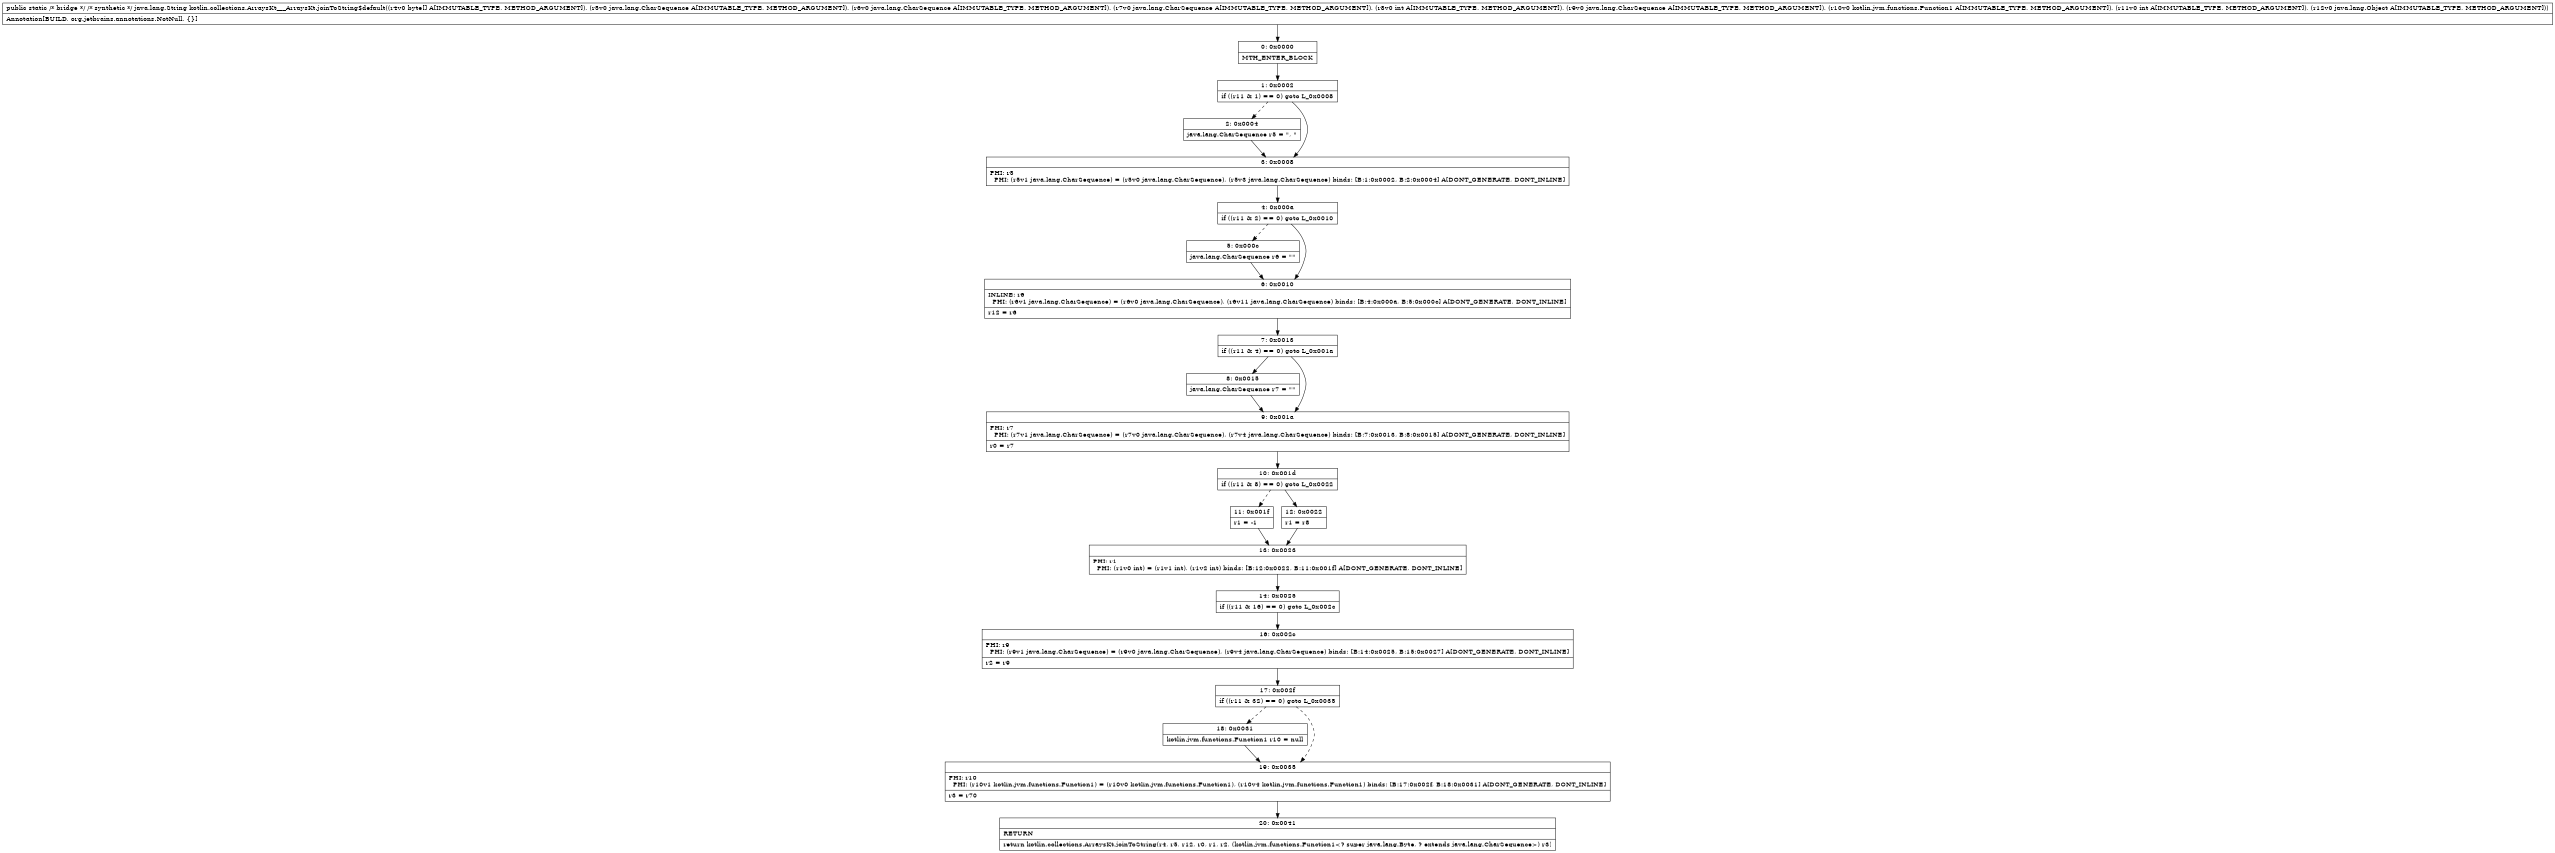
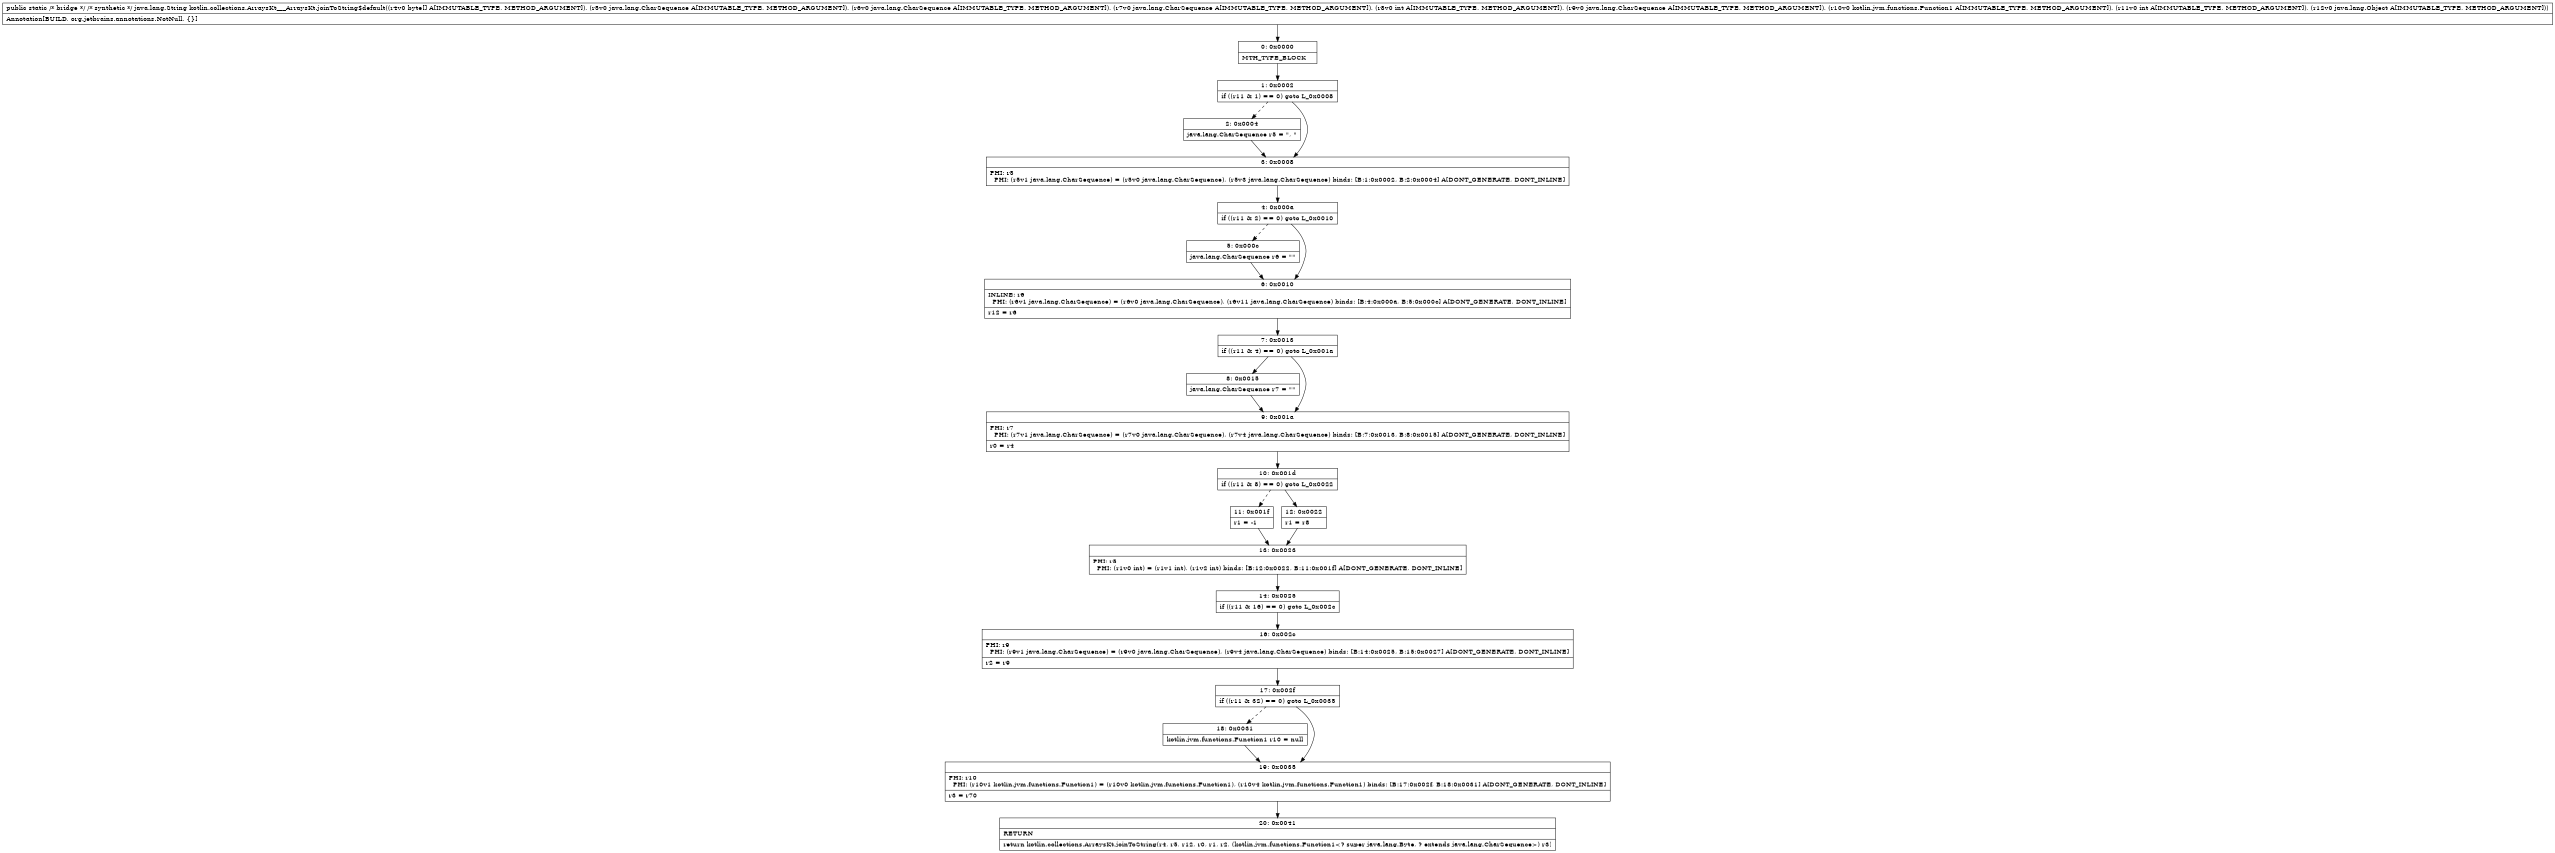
(1278, 58) -> (1274, 58)
(1002, 446) -> (1002, 446)
(1106, 561) -> (1106, 561)
(1314, 731) -> (1314, 731)
